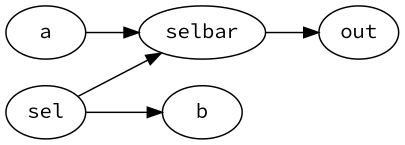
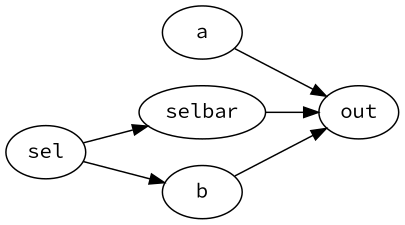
(105, 33) -> (274, 69)
none -> (274, 156)
